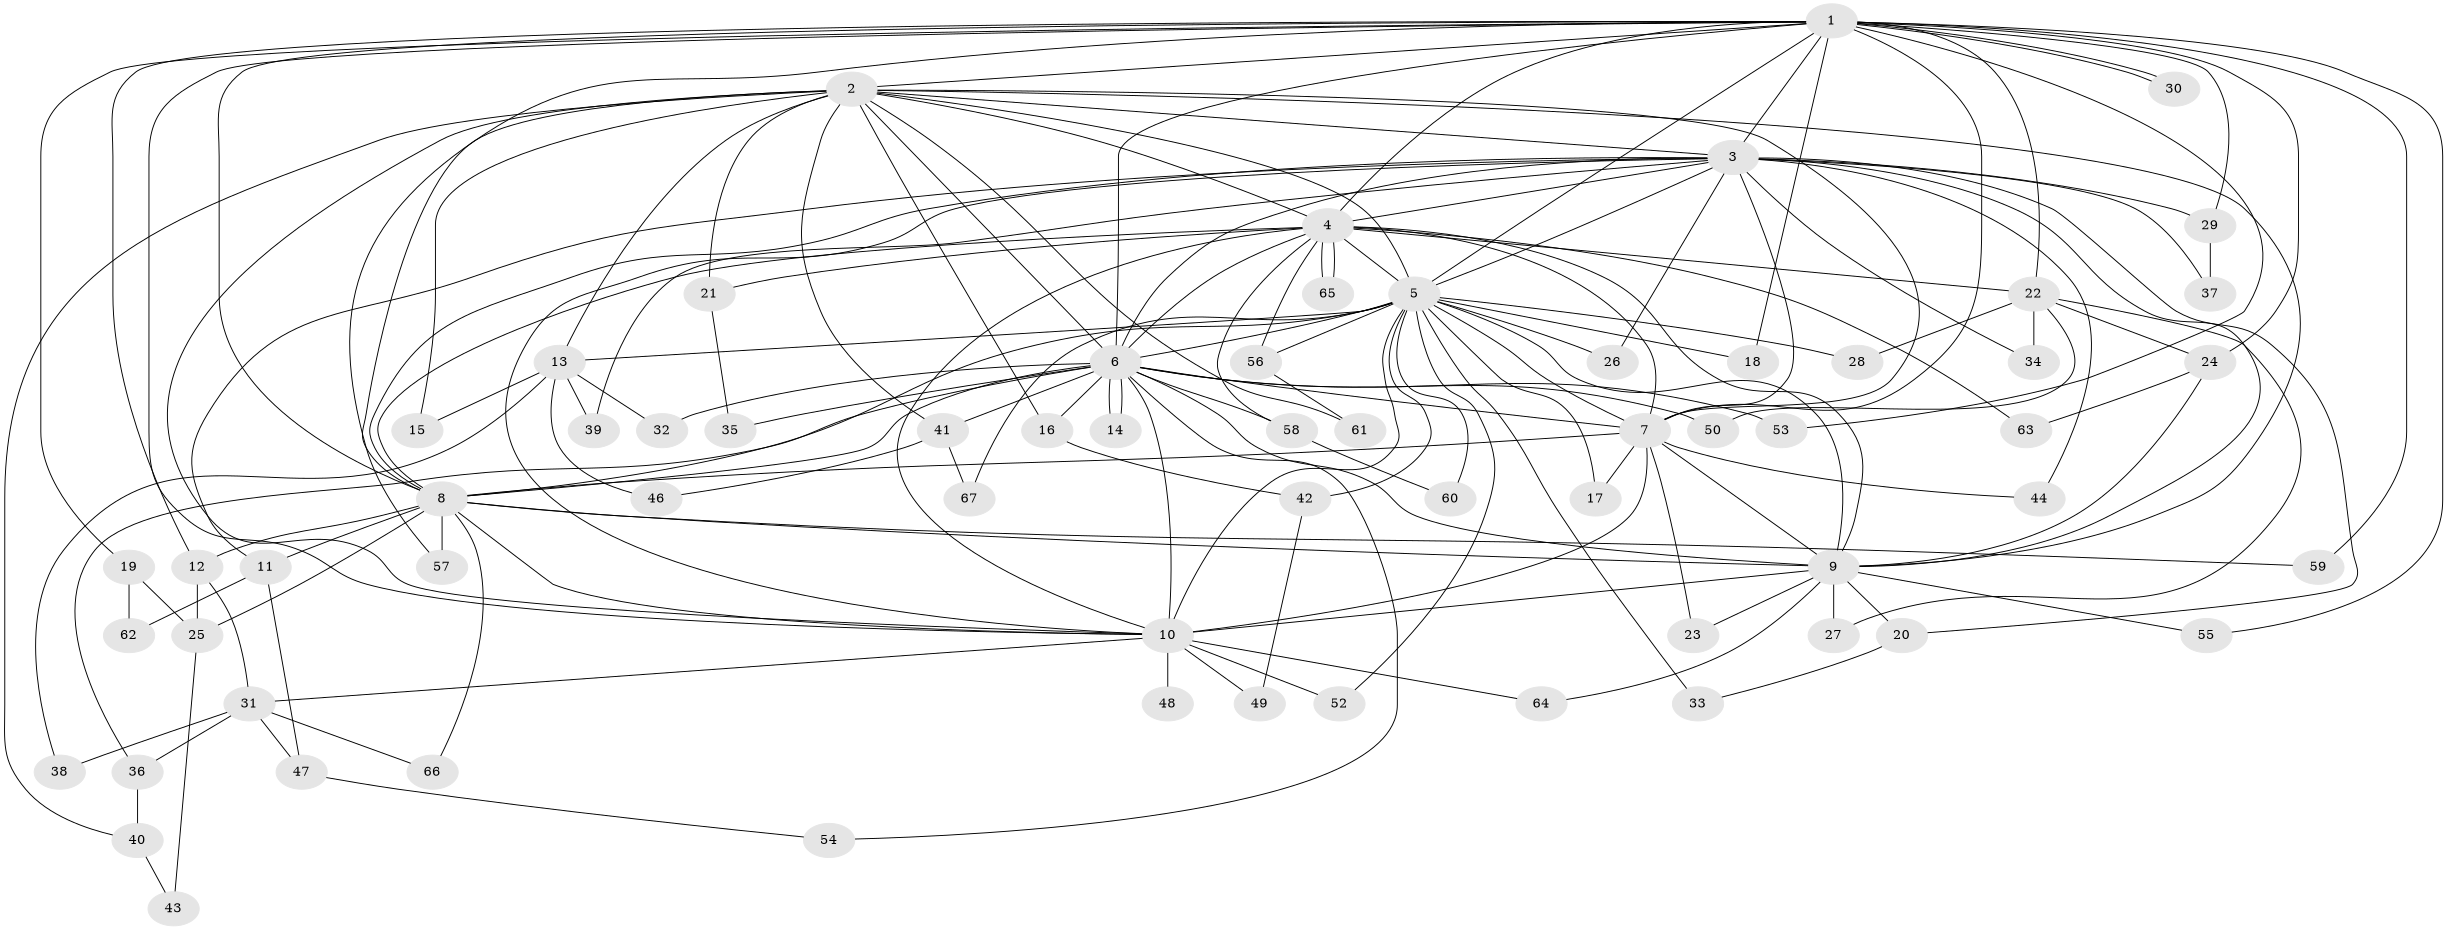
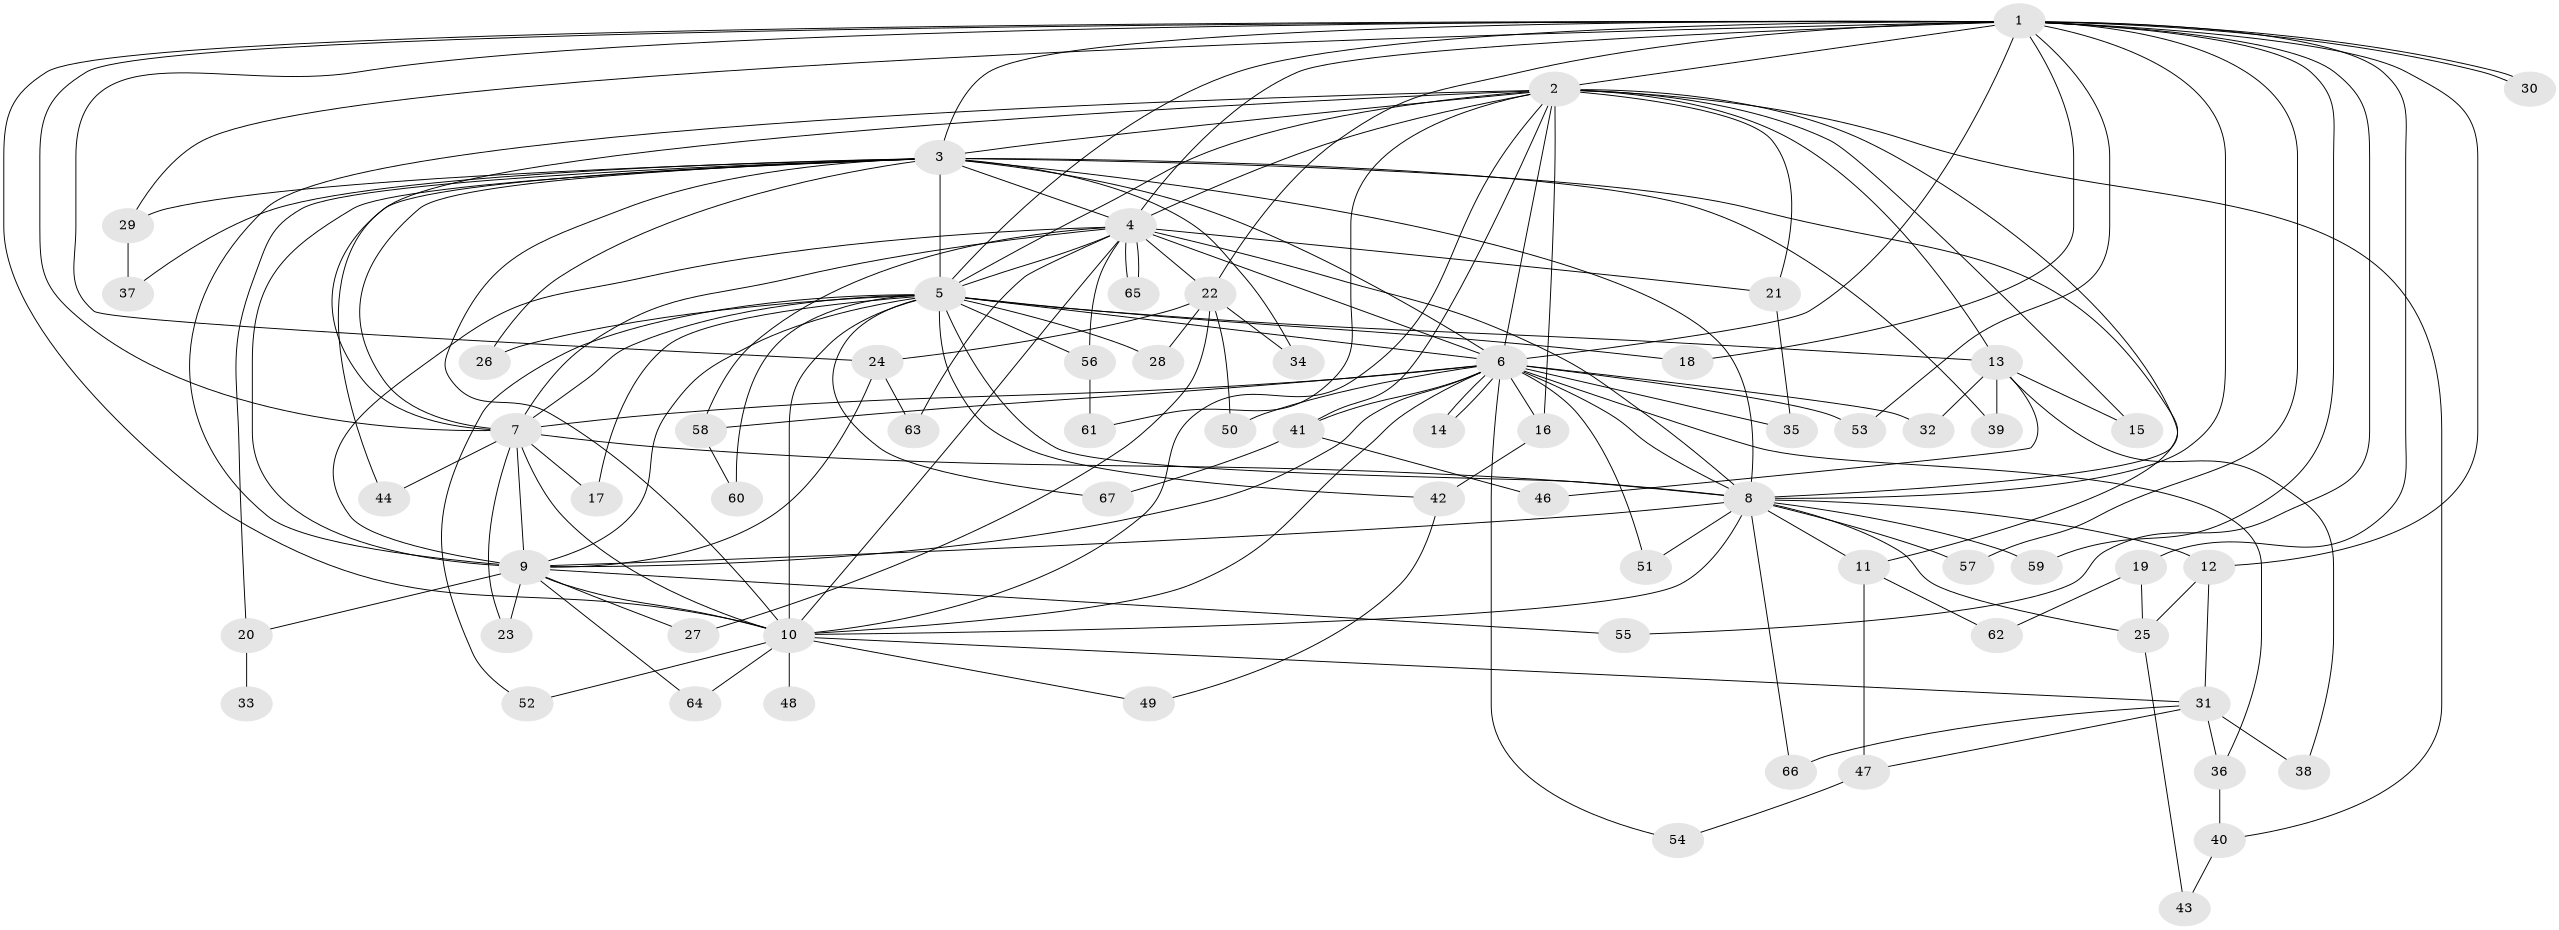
(1552, 501) -> none
none -> (1646, 567)
